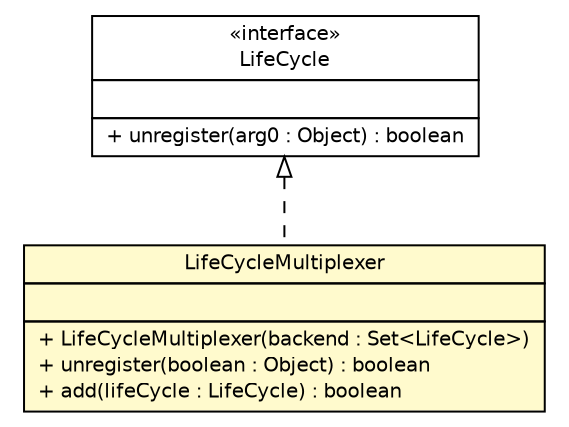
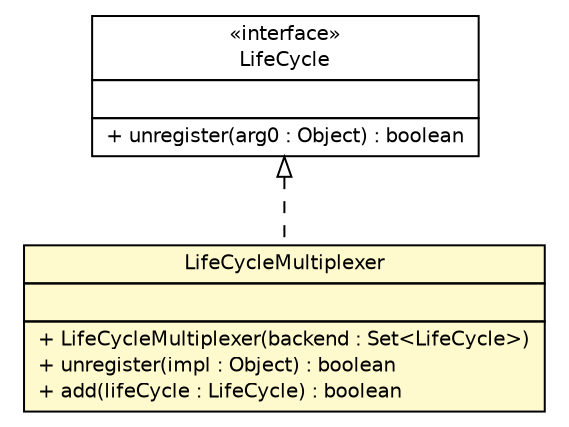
(234, 366) -> (217, 366)
